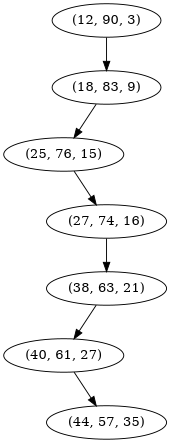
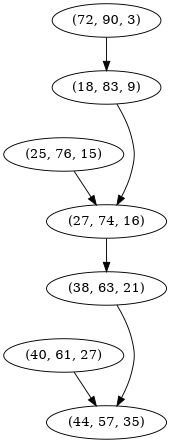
(107, 20) -> (107, 20)
(88, 117) -> (134, 150)
(88, 318) -> (134, 351)
